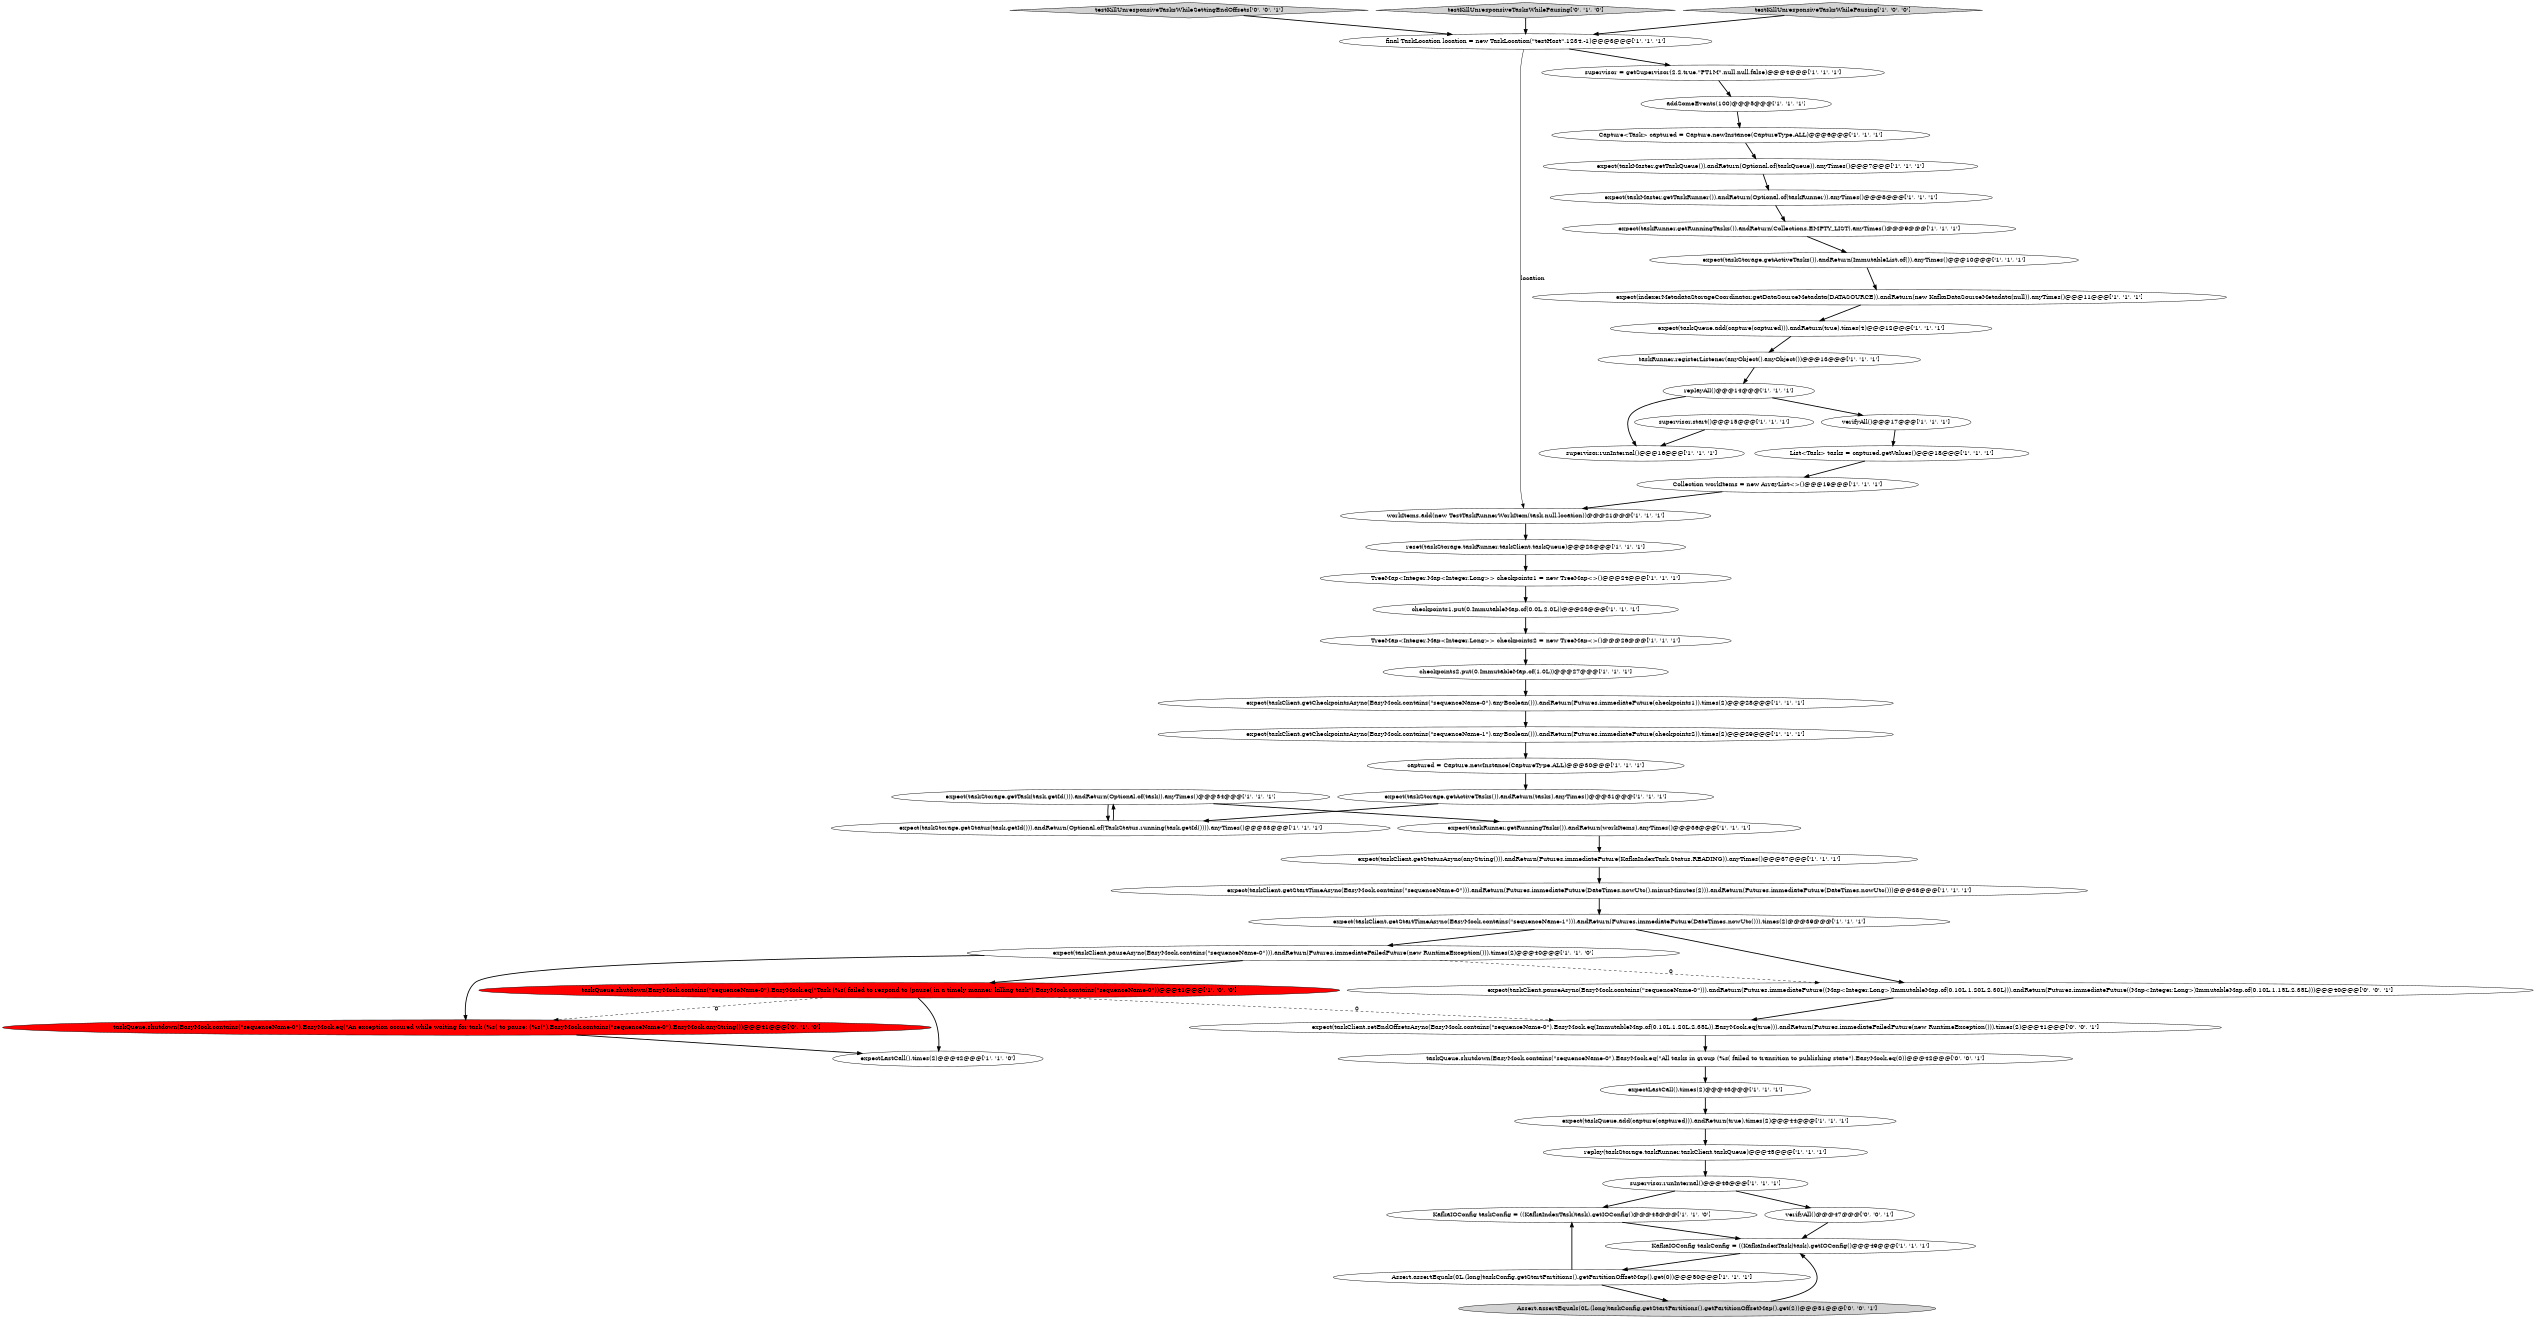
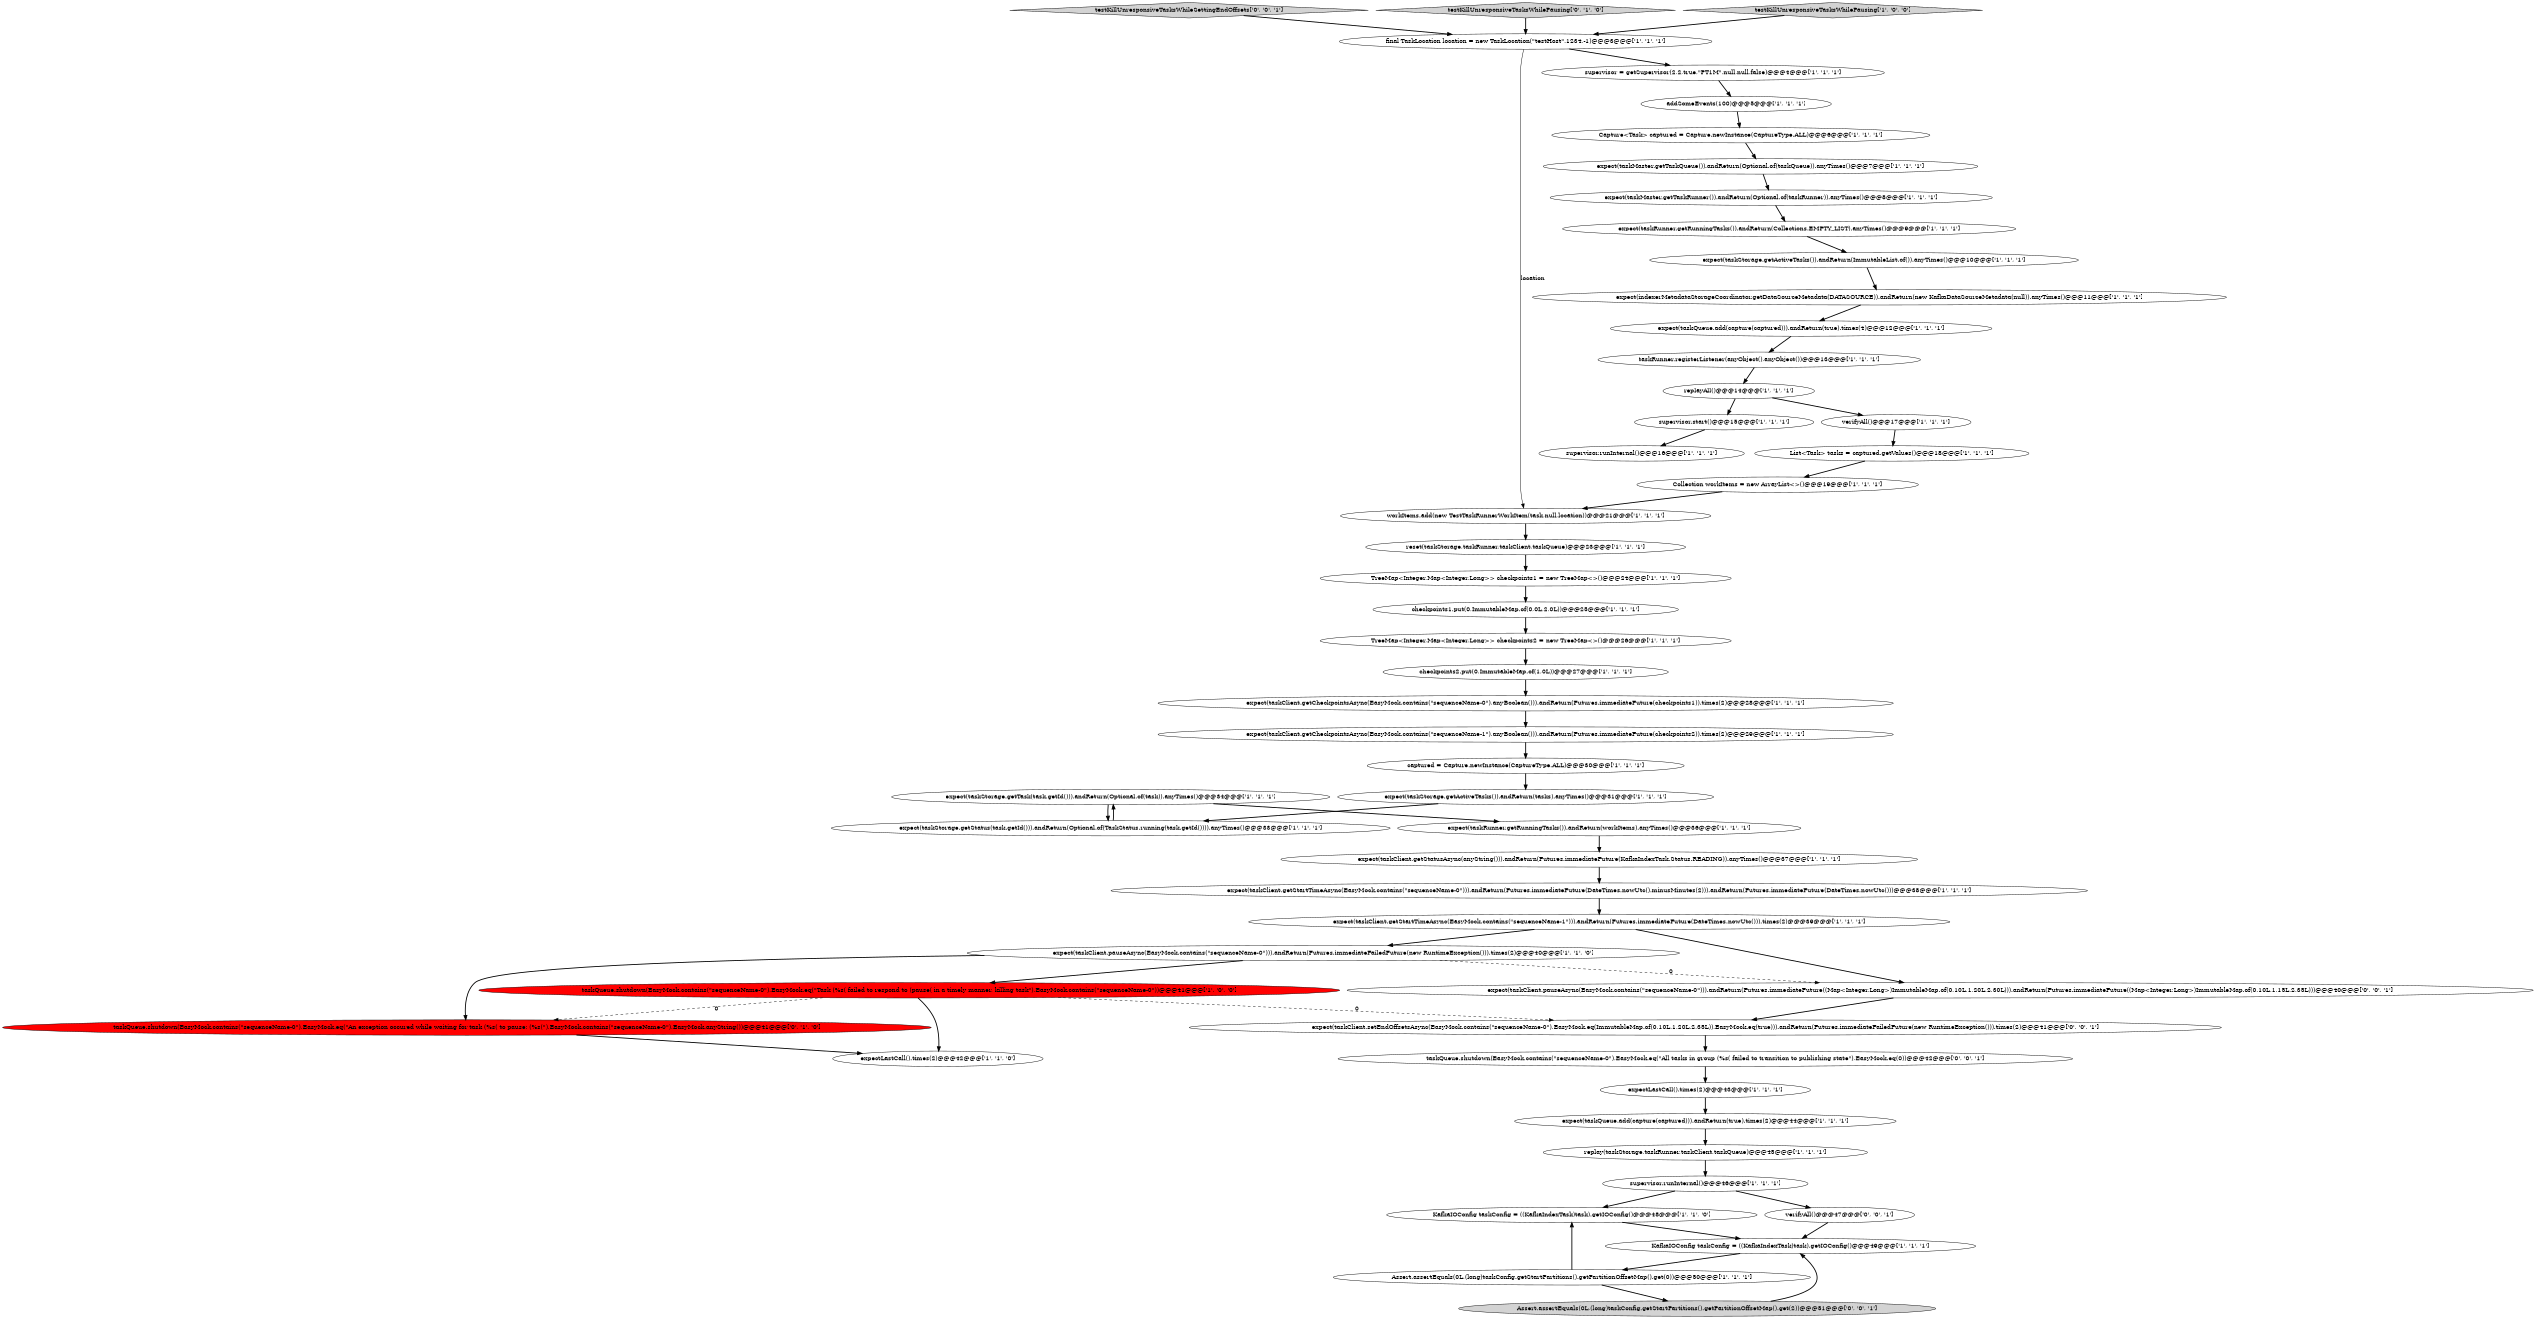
(1643, 407) -> (1732, 405)
